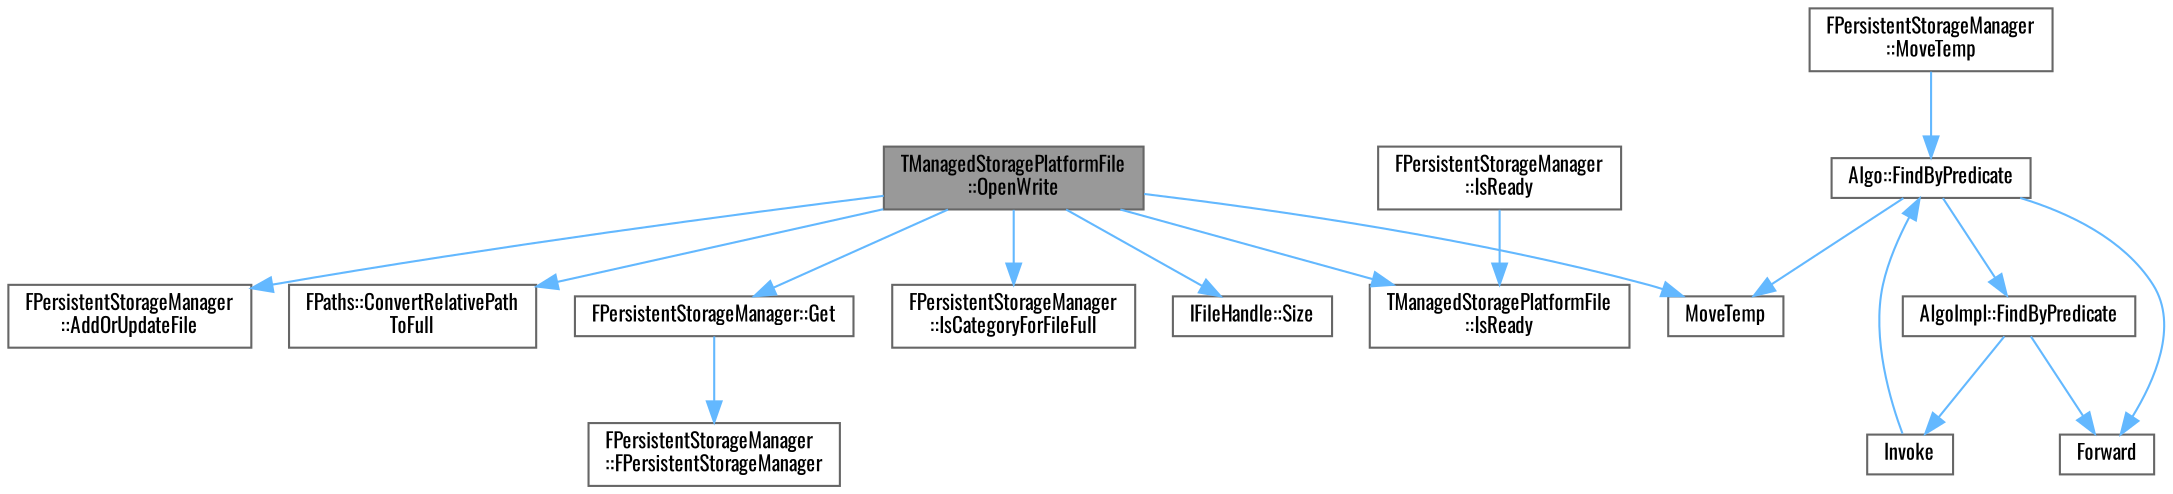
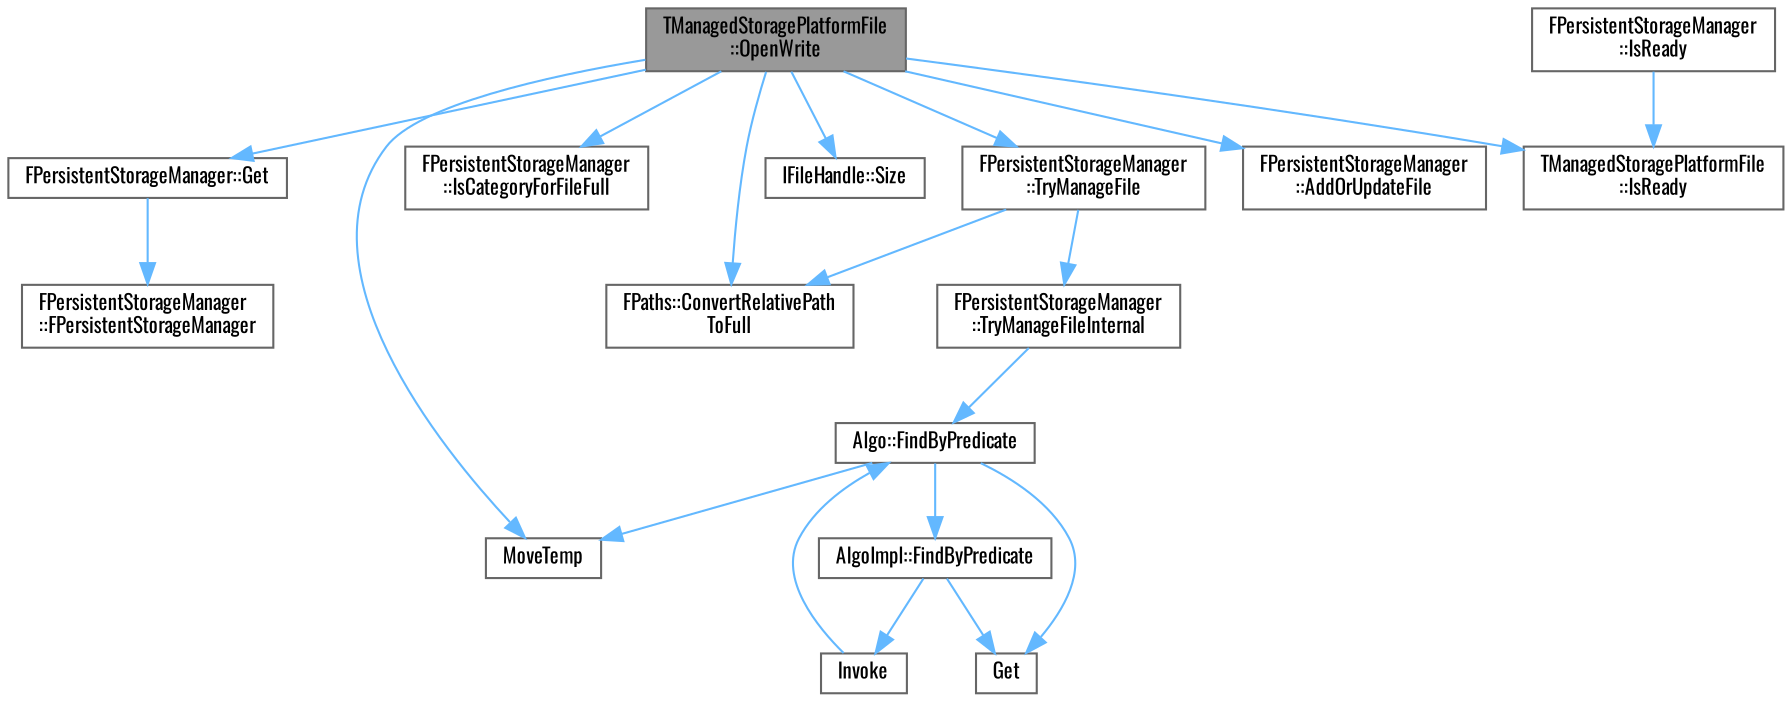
(1931, 40) -> (1059, 316)
none -> (1084, 178)
(2107, 454) -> (1006, 673)
